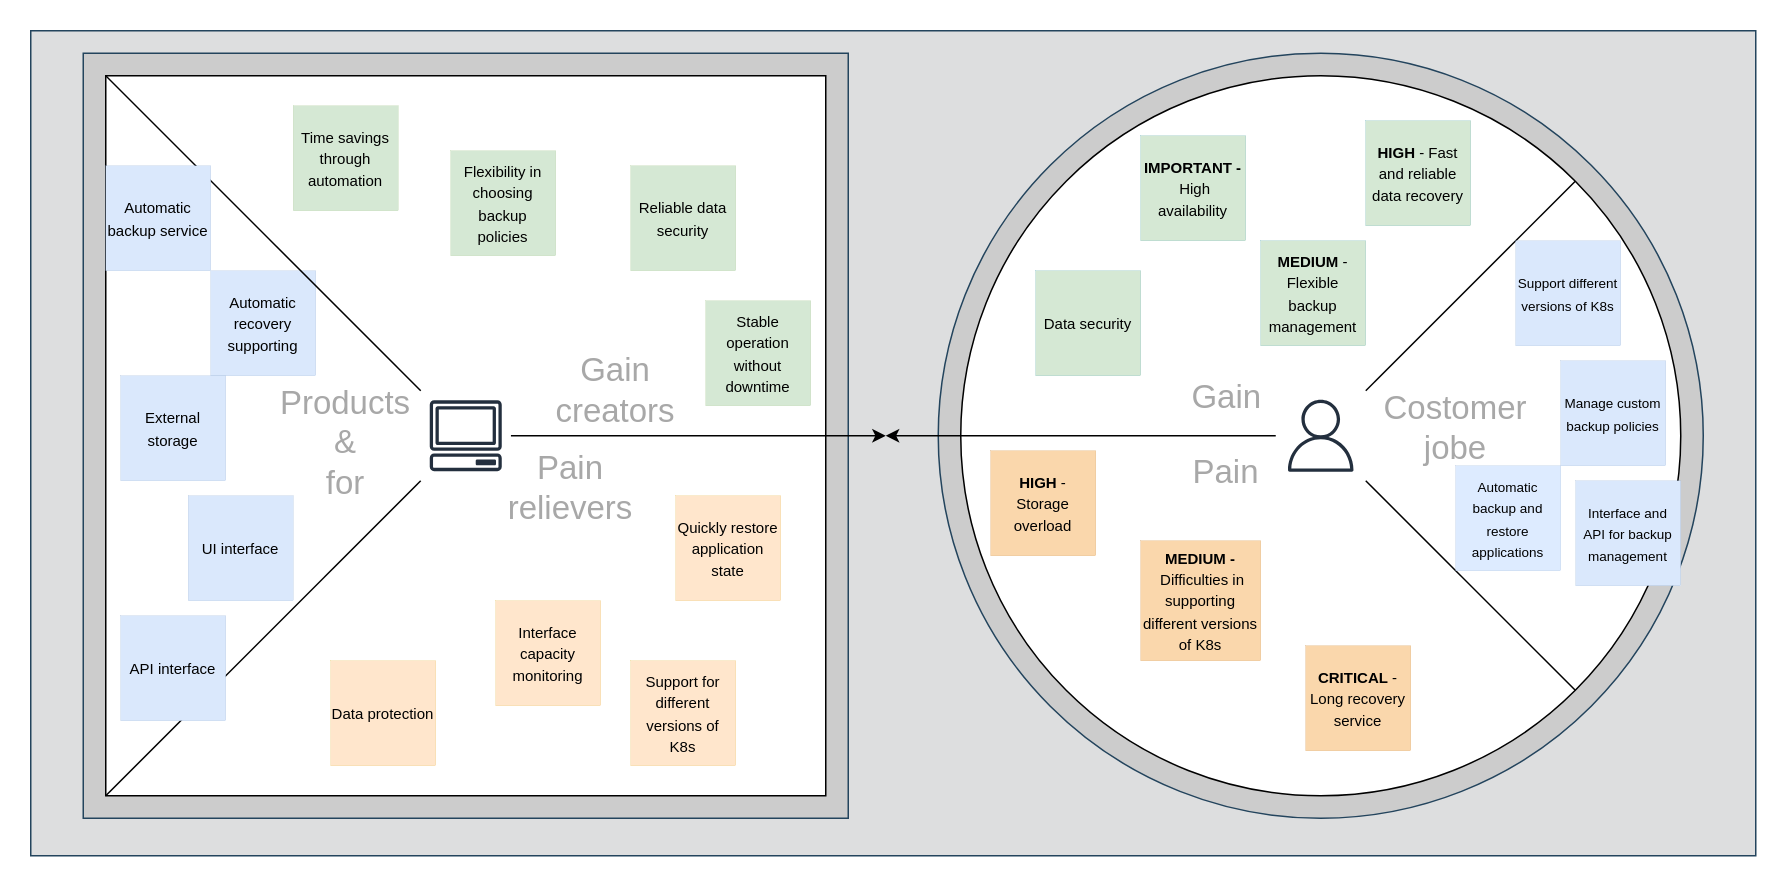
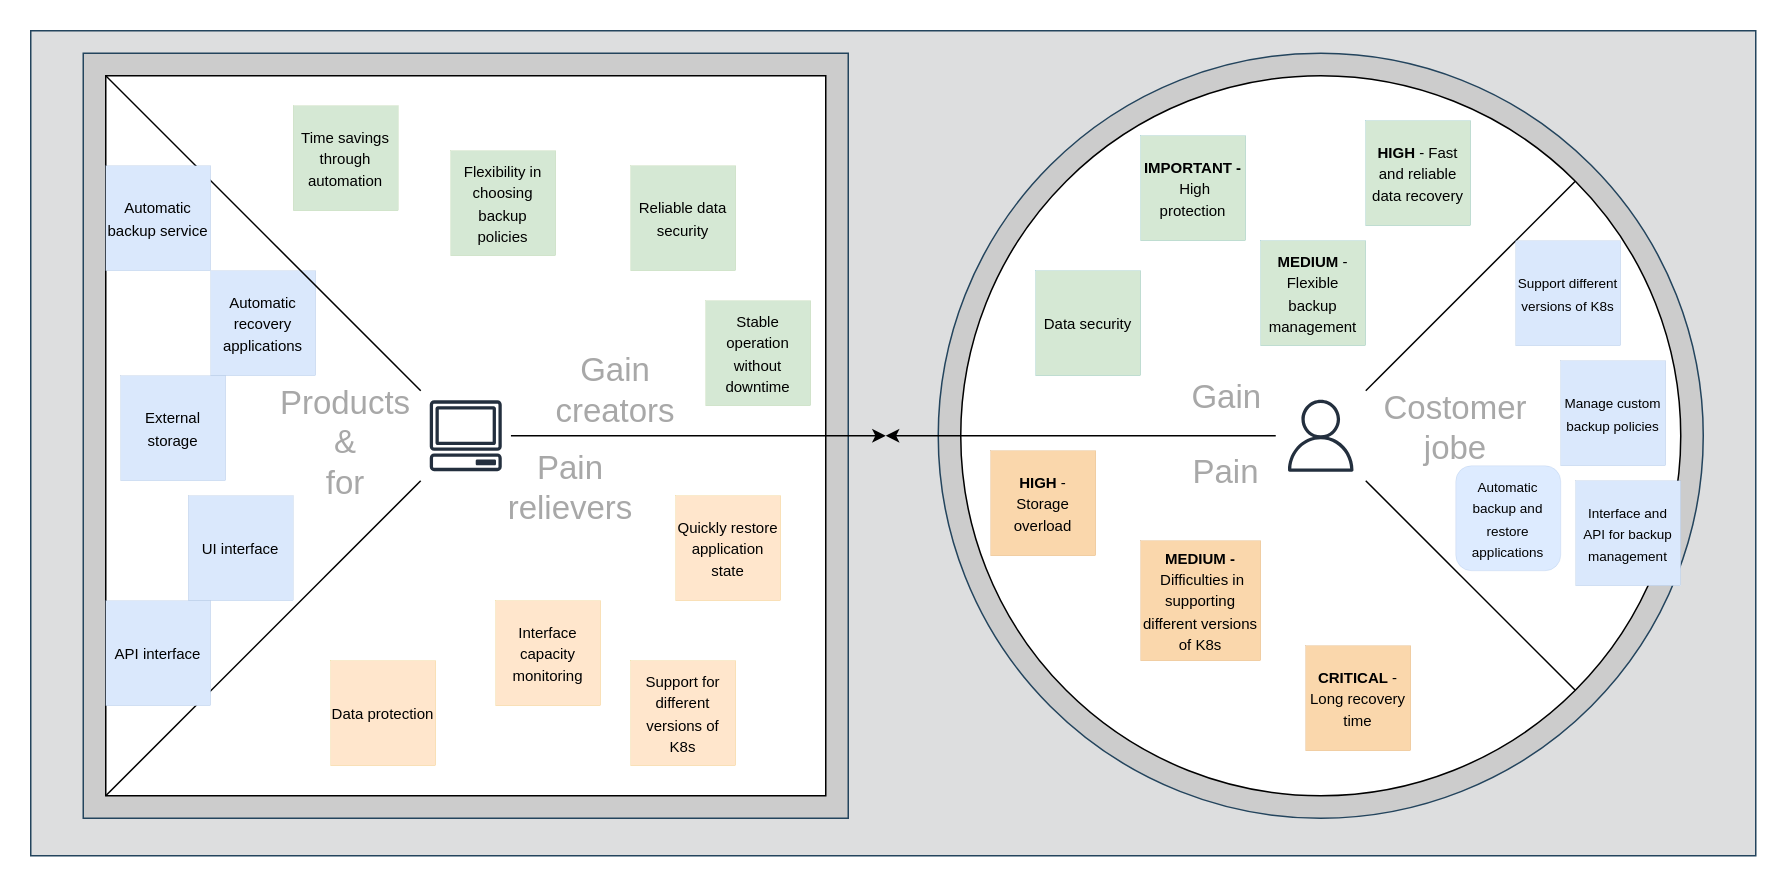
(1193, 188) -> (1193, 188)
(263, 323) -> (263, 323)
(1508, 518) -> (1508, 518)
(173, 668) -> (158, 653)
(1358, 698) -> (1358, 698)
